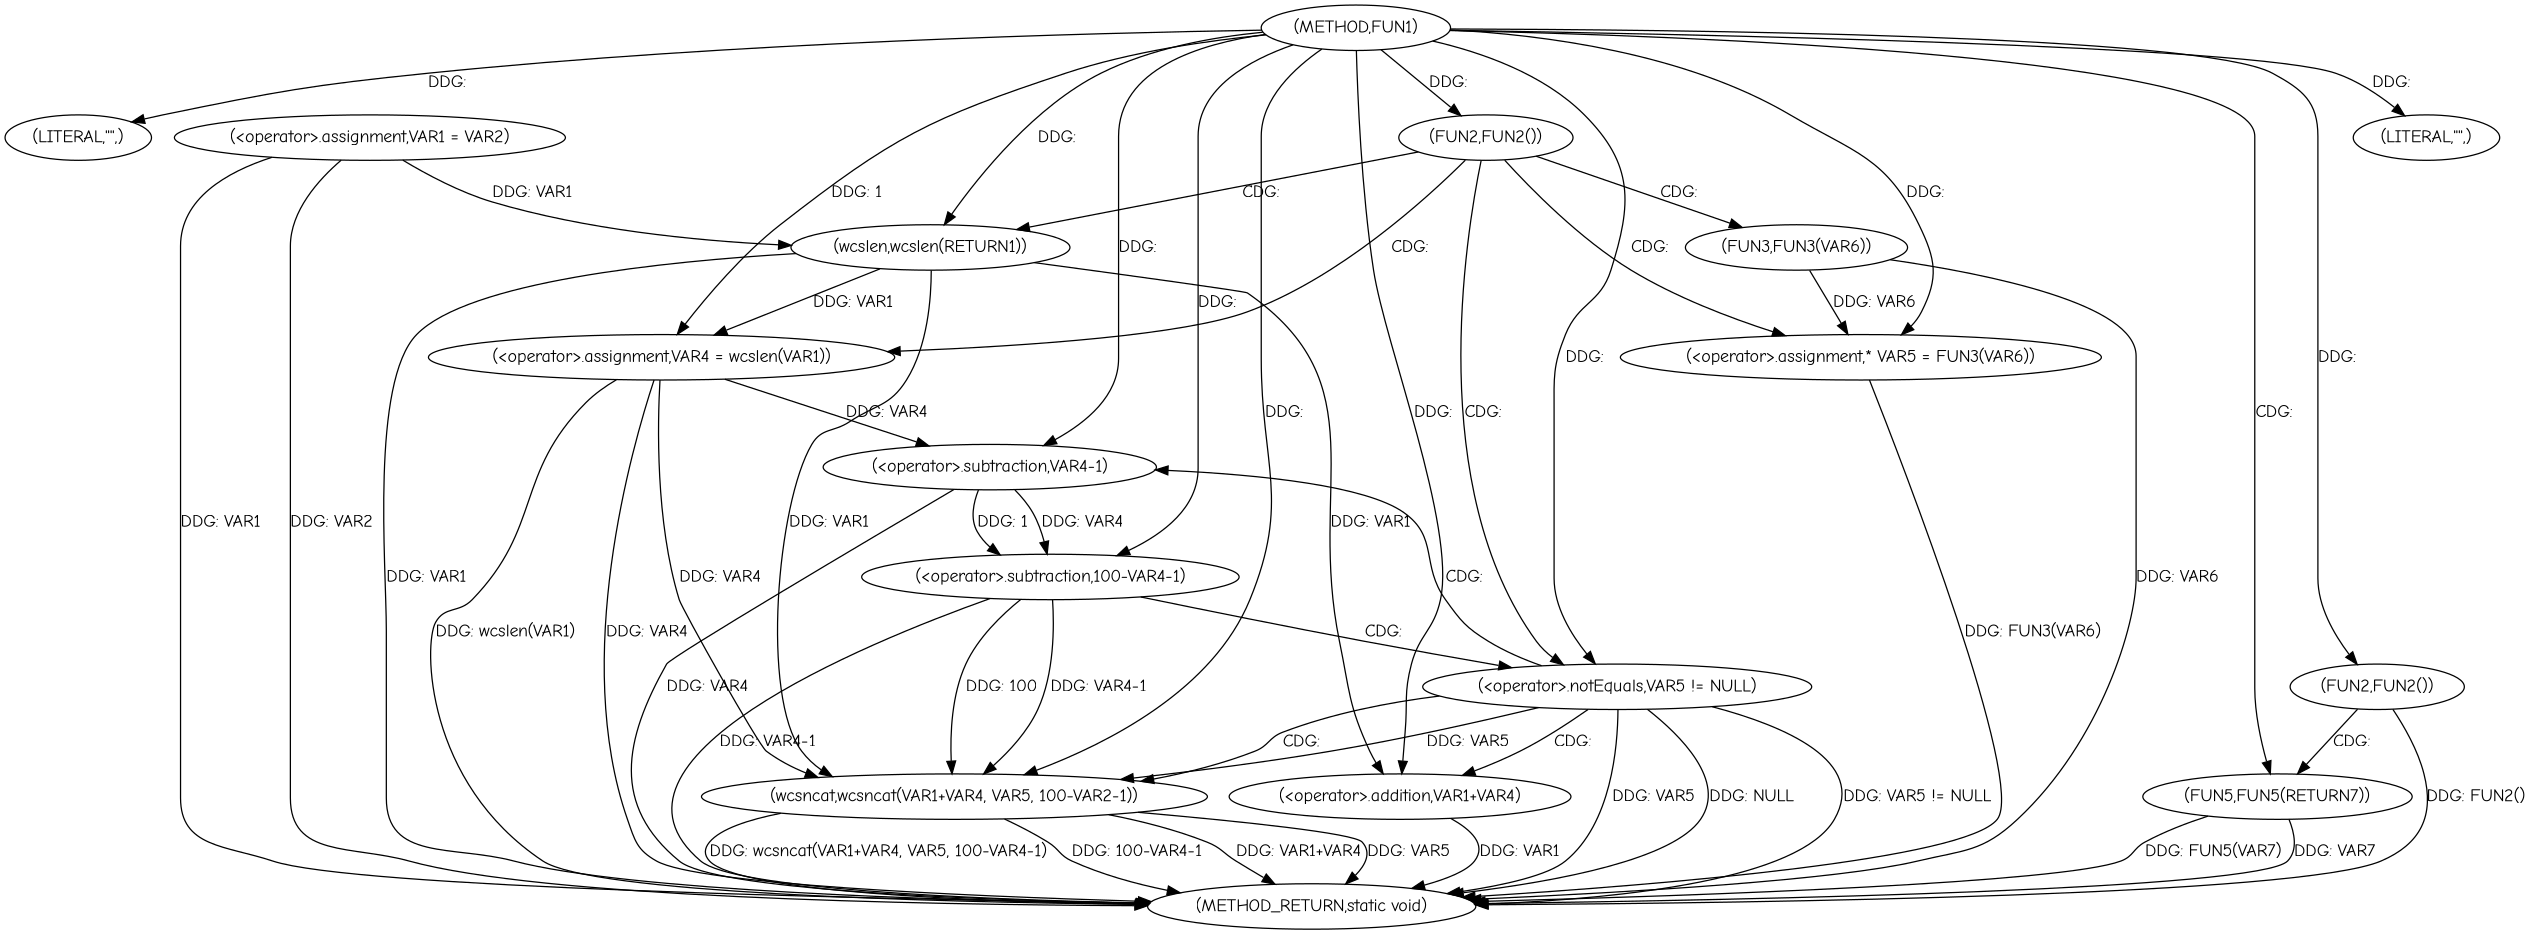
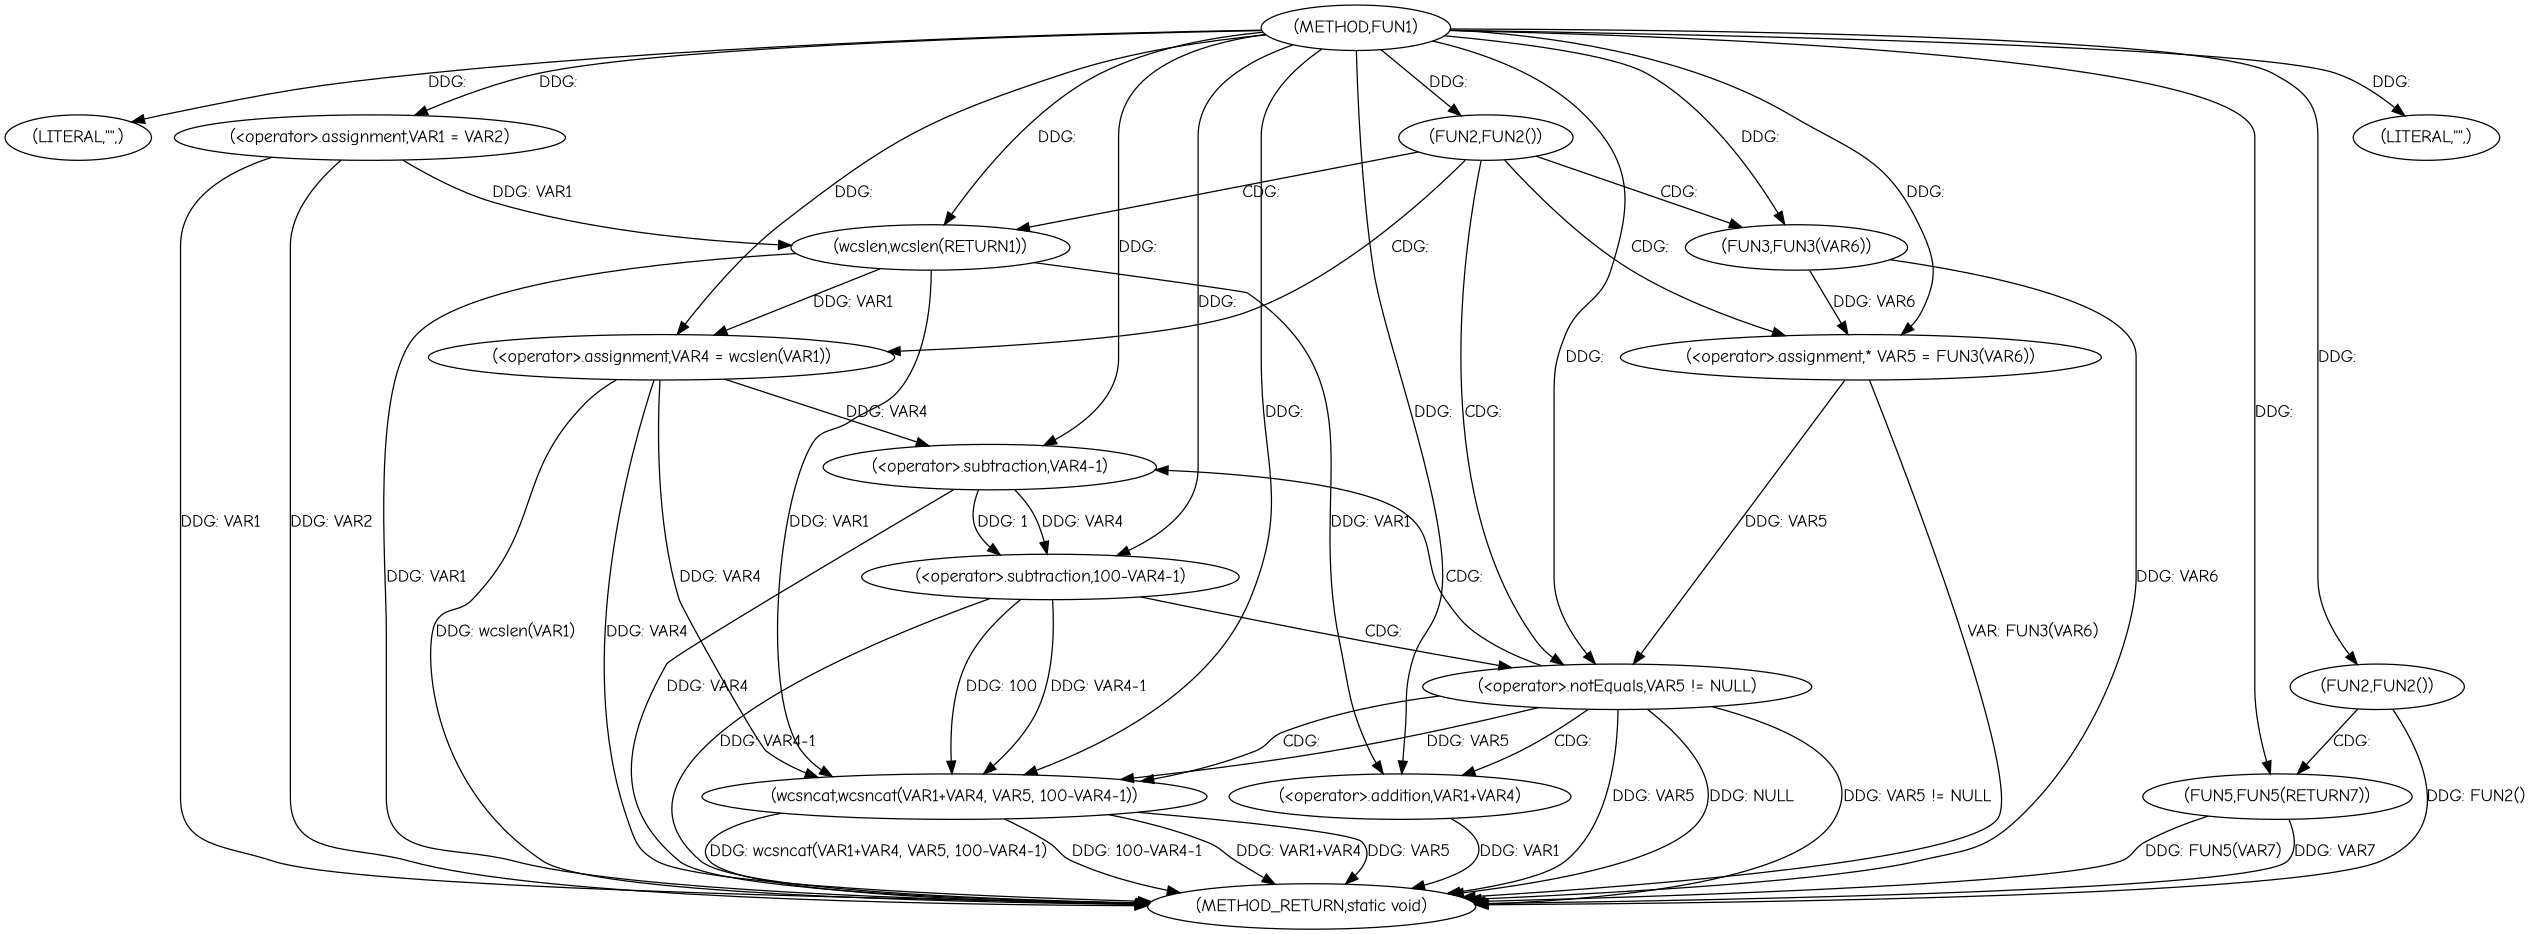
none -> (841, 45)
none -> (1641, 71)
(857, 193) -> (857, 193)
(2277, 412) -> (2277, 412)
none -> (1743, 517)
(2033, 632) -> (2033, 632)
(954, 797) -> (954, 797)
